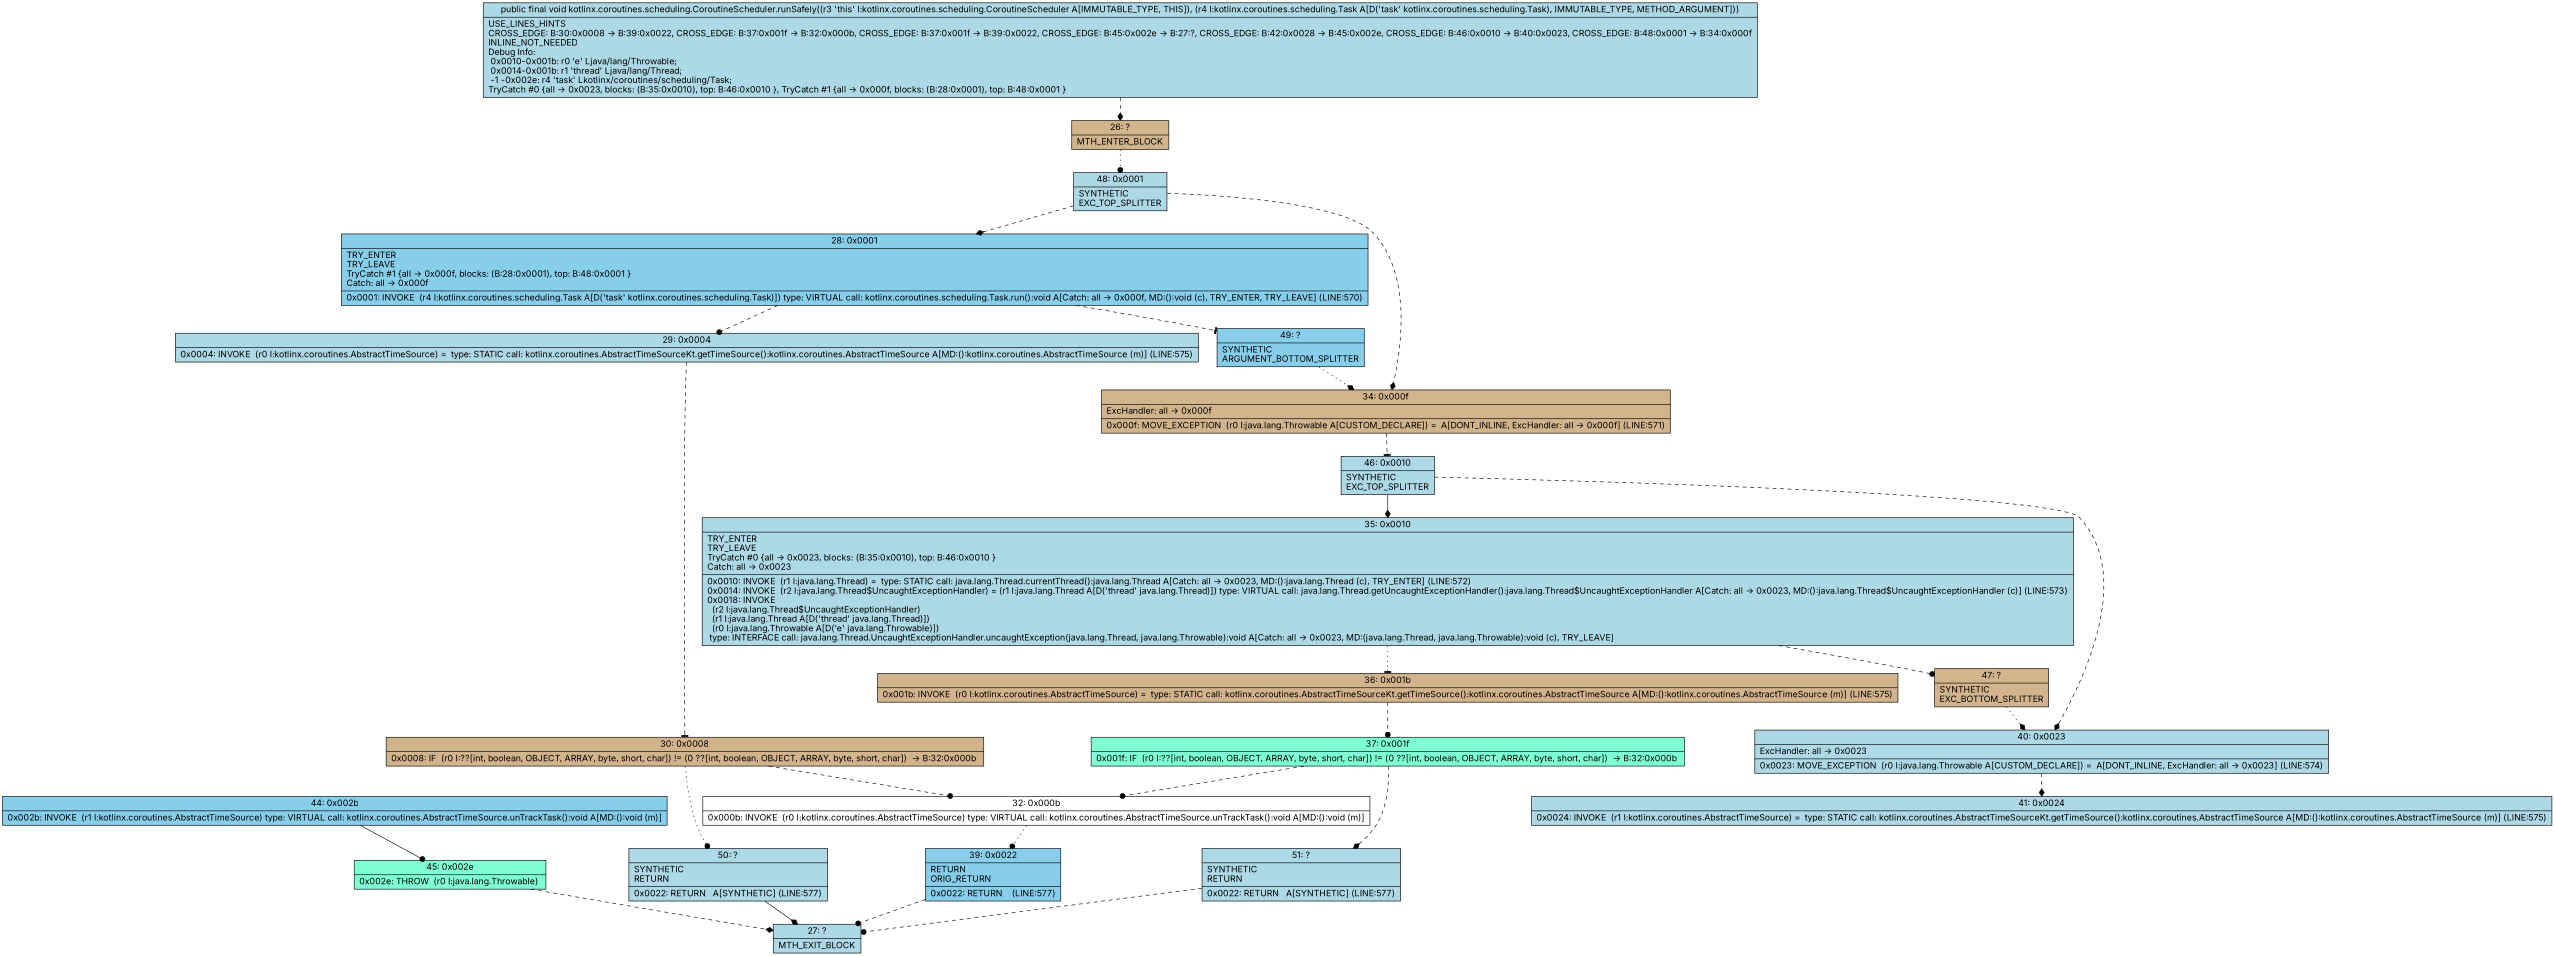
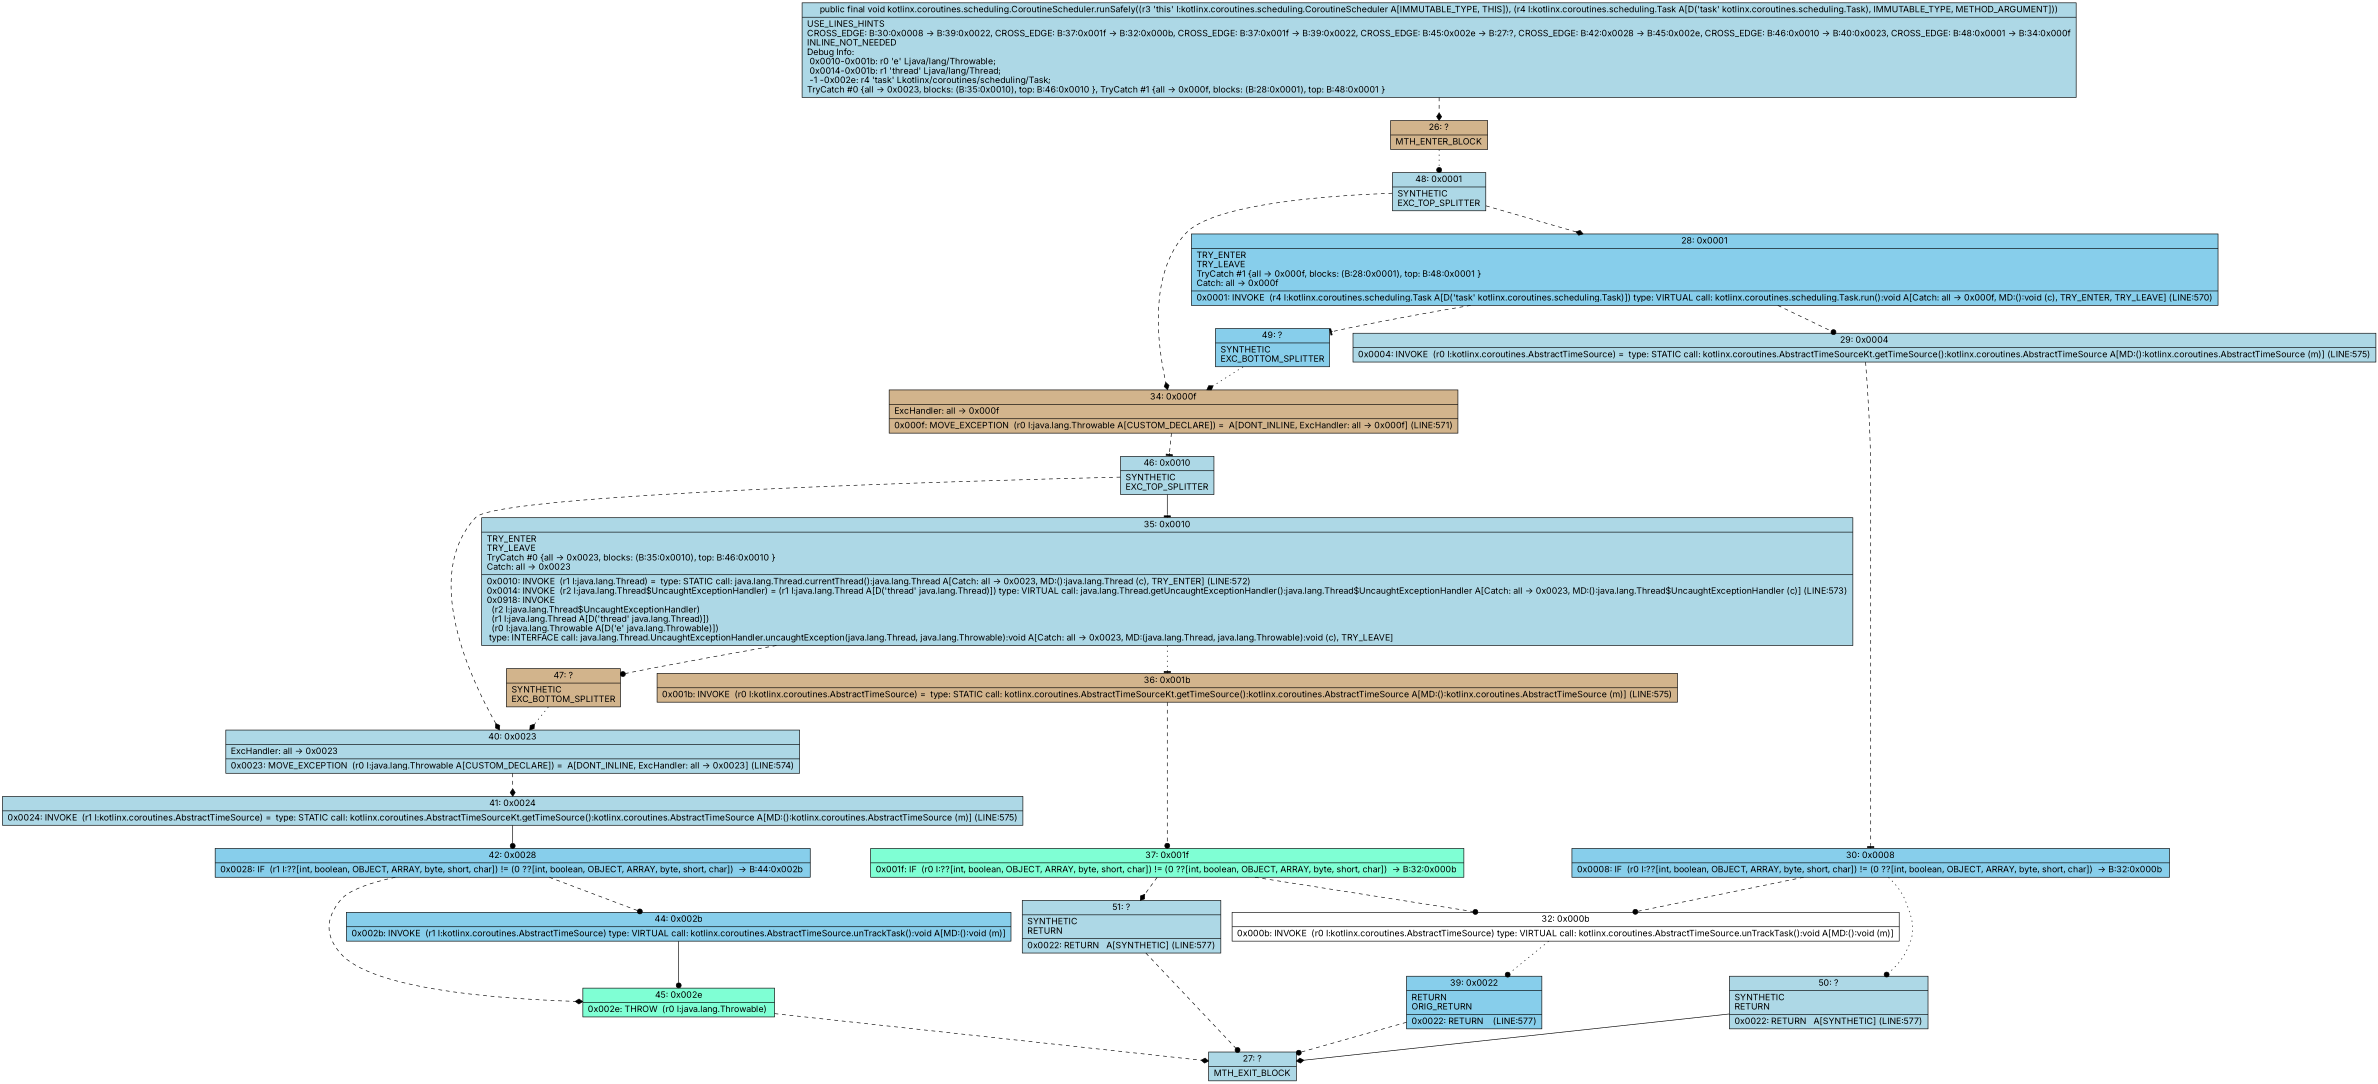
(1291, 359) -> (1273, 359)
(1388, 502) -> (1167, 504)
(744, 600) -> (523, 600)
(685, 752) -> (1871, 863)
none -> (513, 863)
